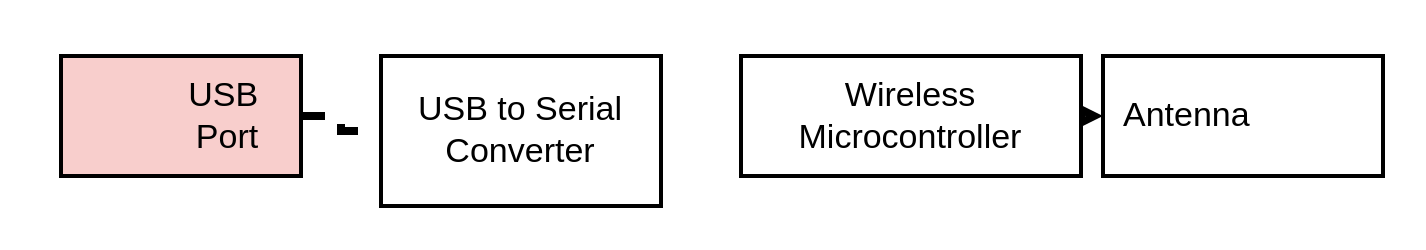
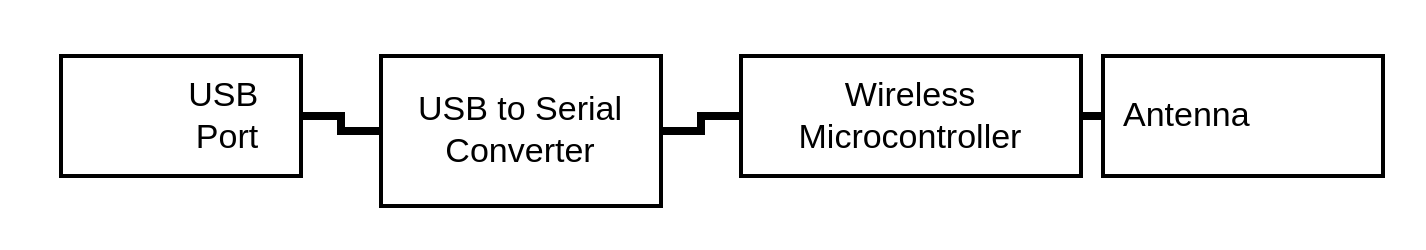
(336, 116) -> (336, 116)
(1084, 116) -> (1099, 116)
(259, 117) -> (259, 117)
none -> (701, 124)
